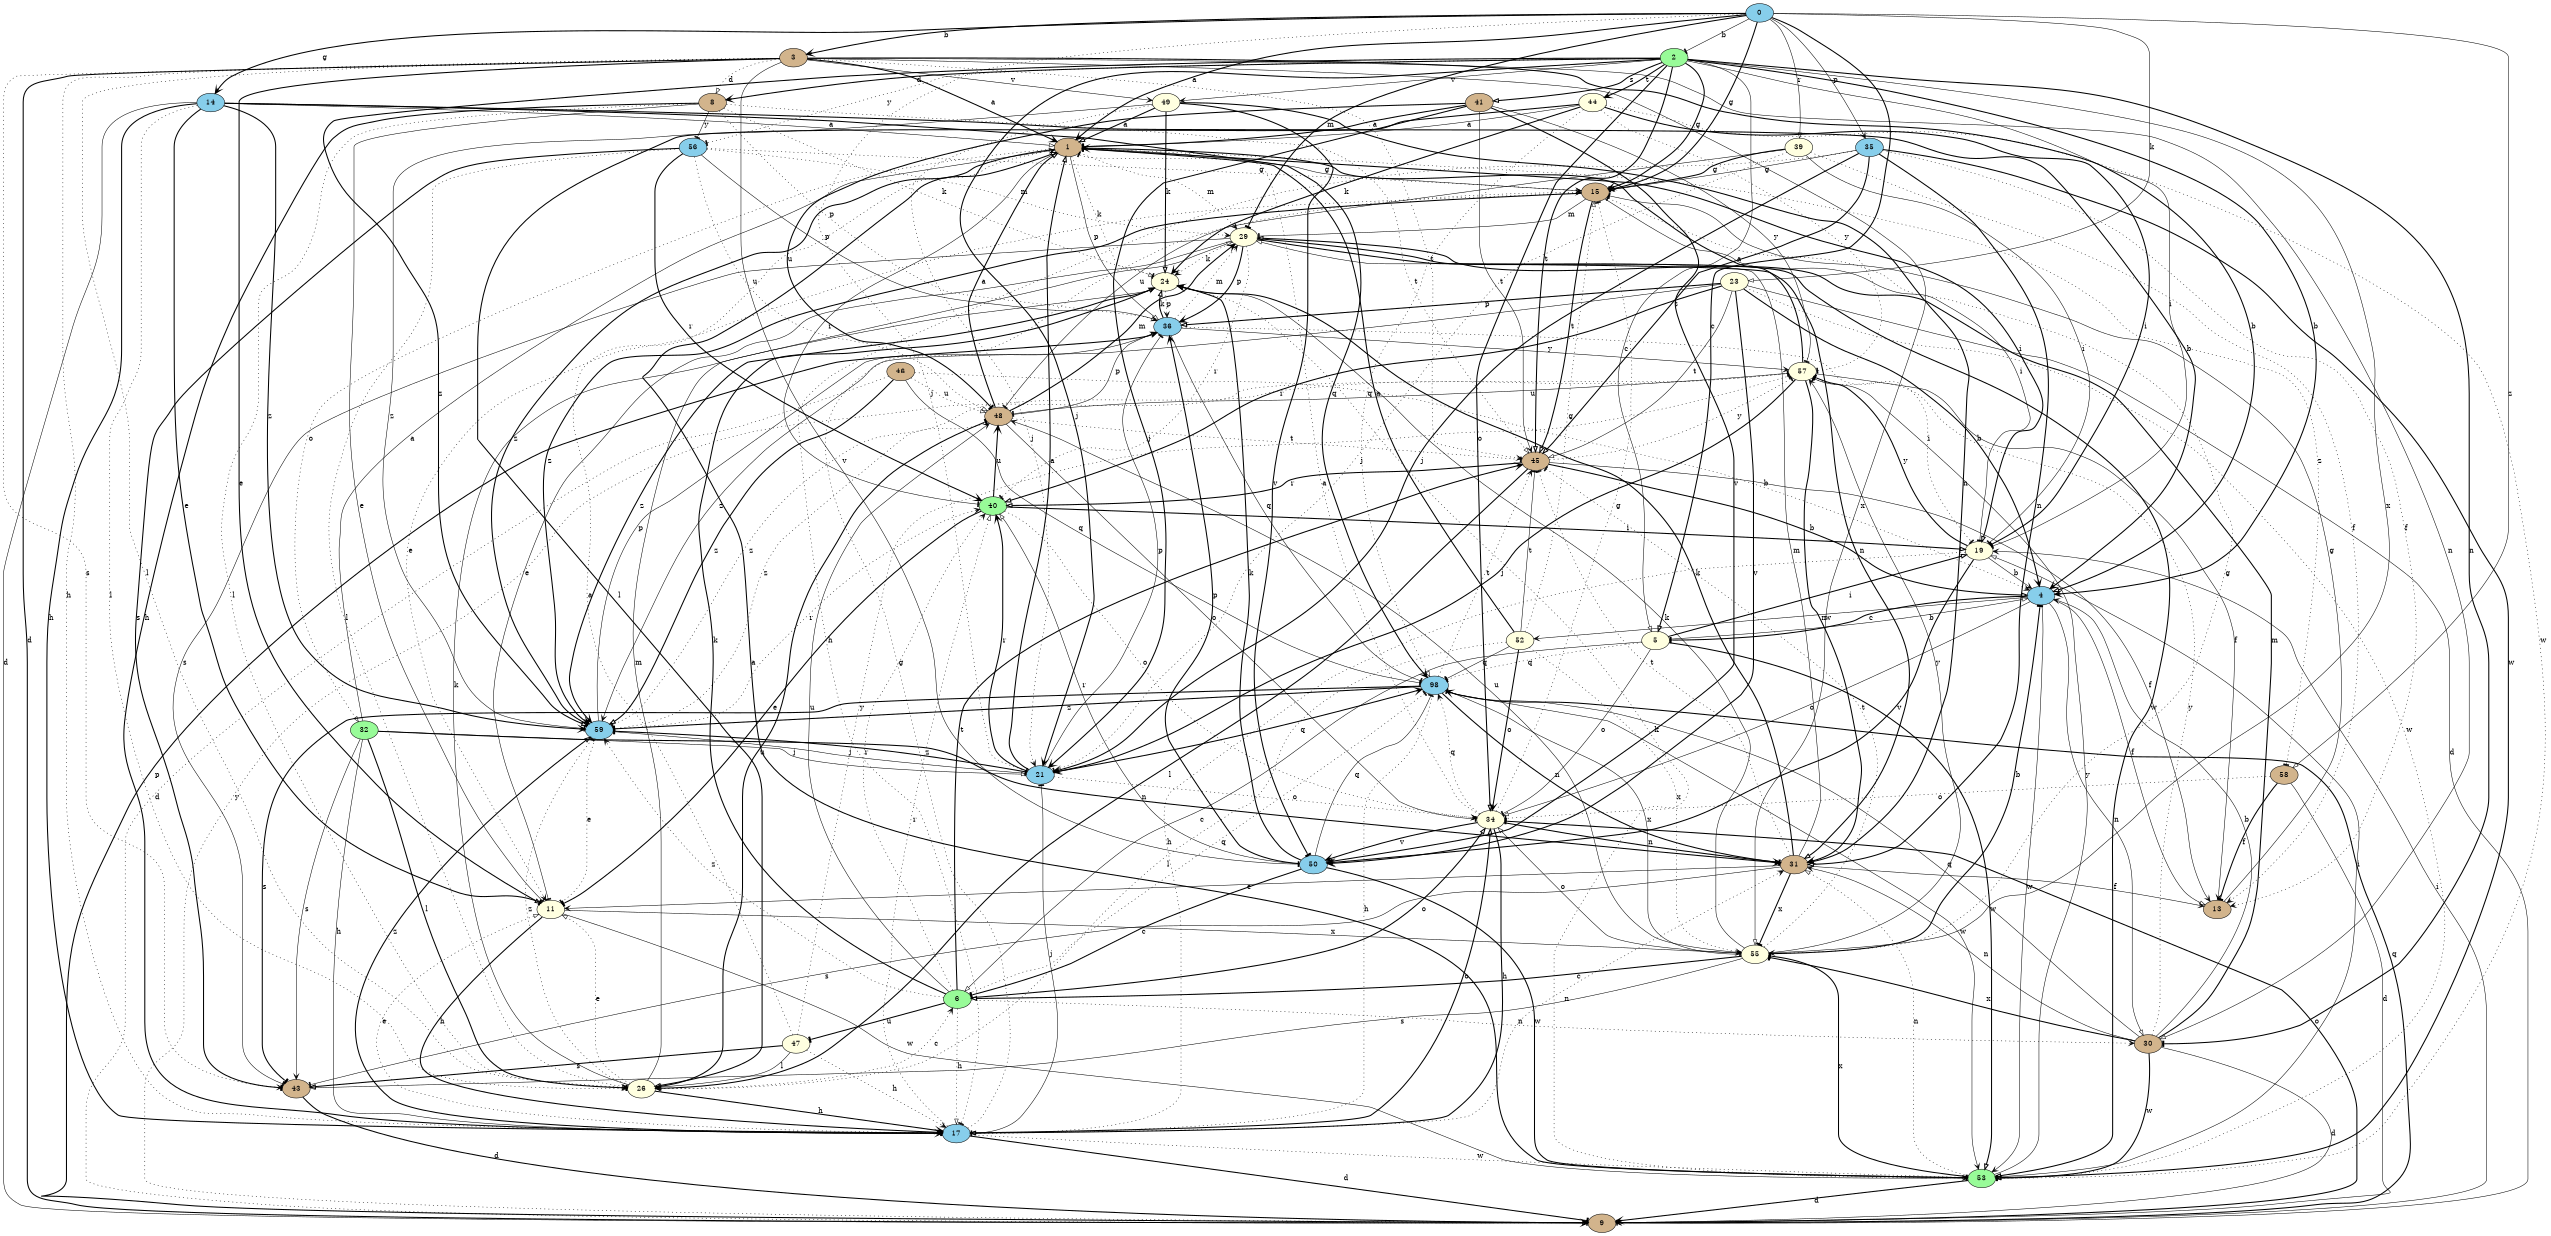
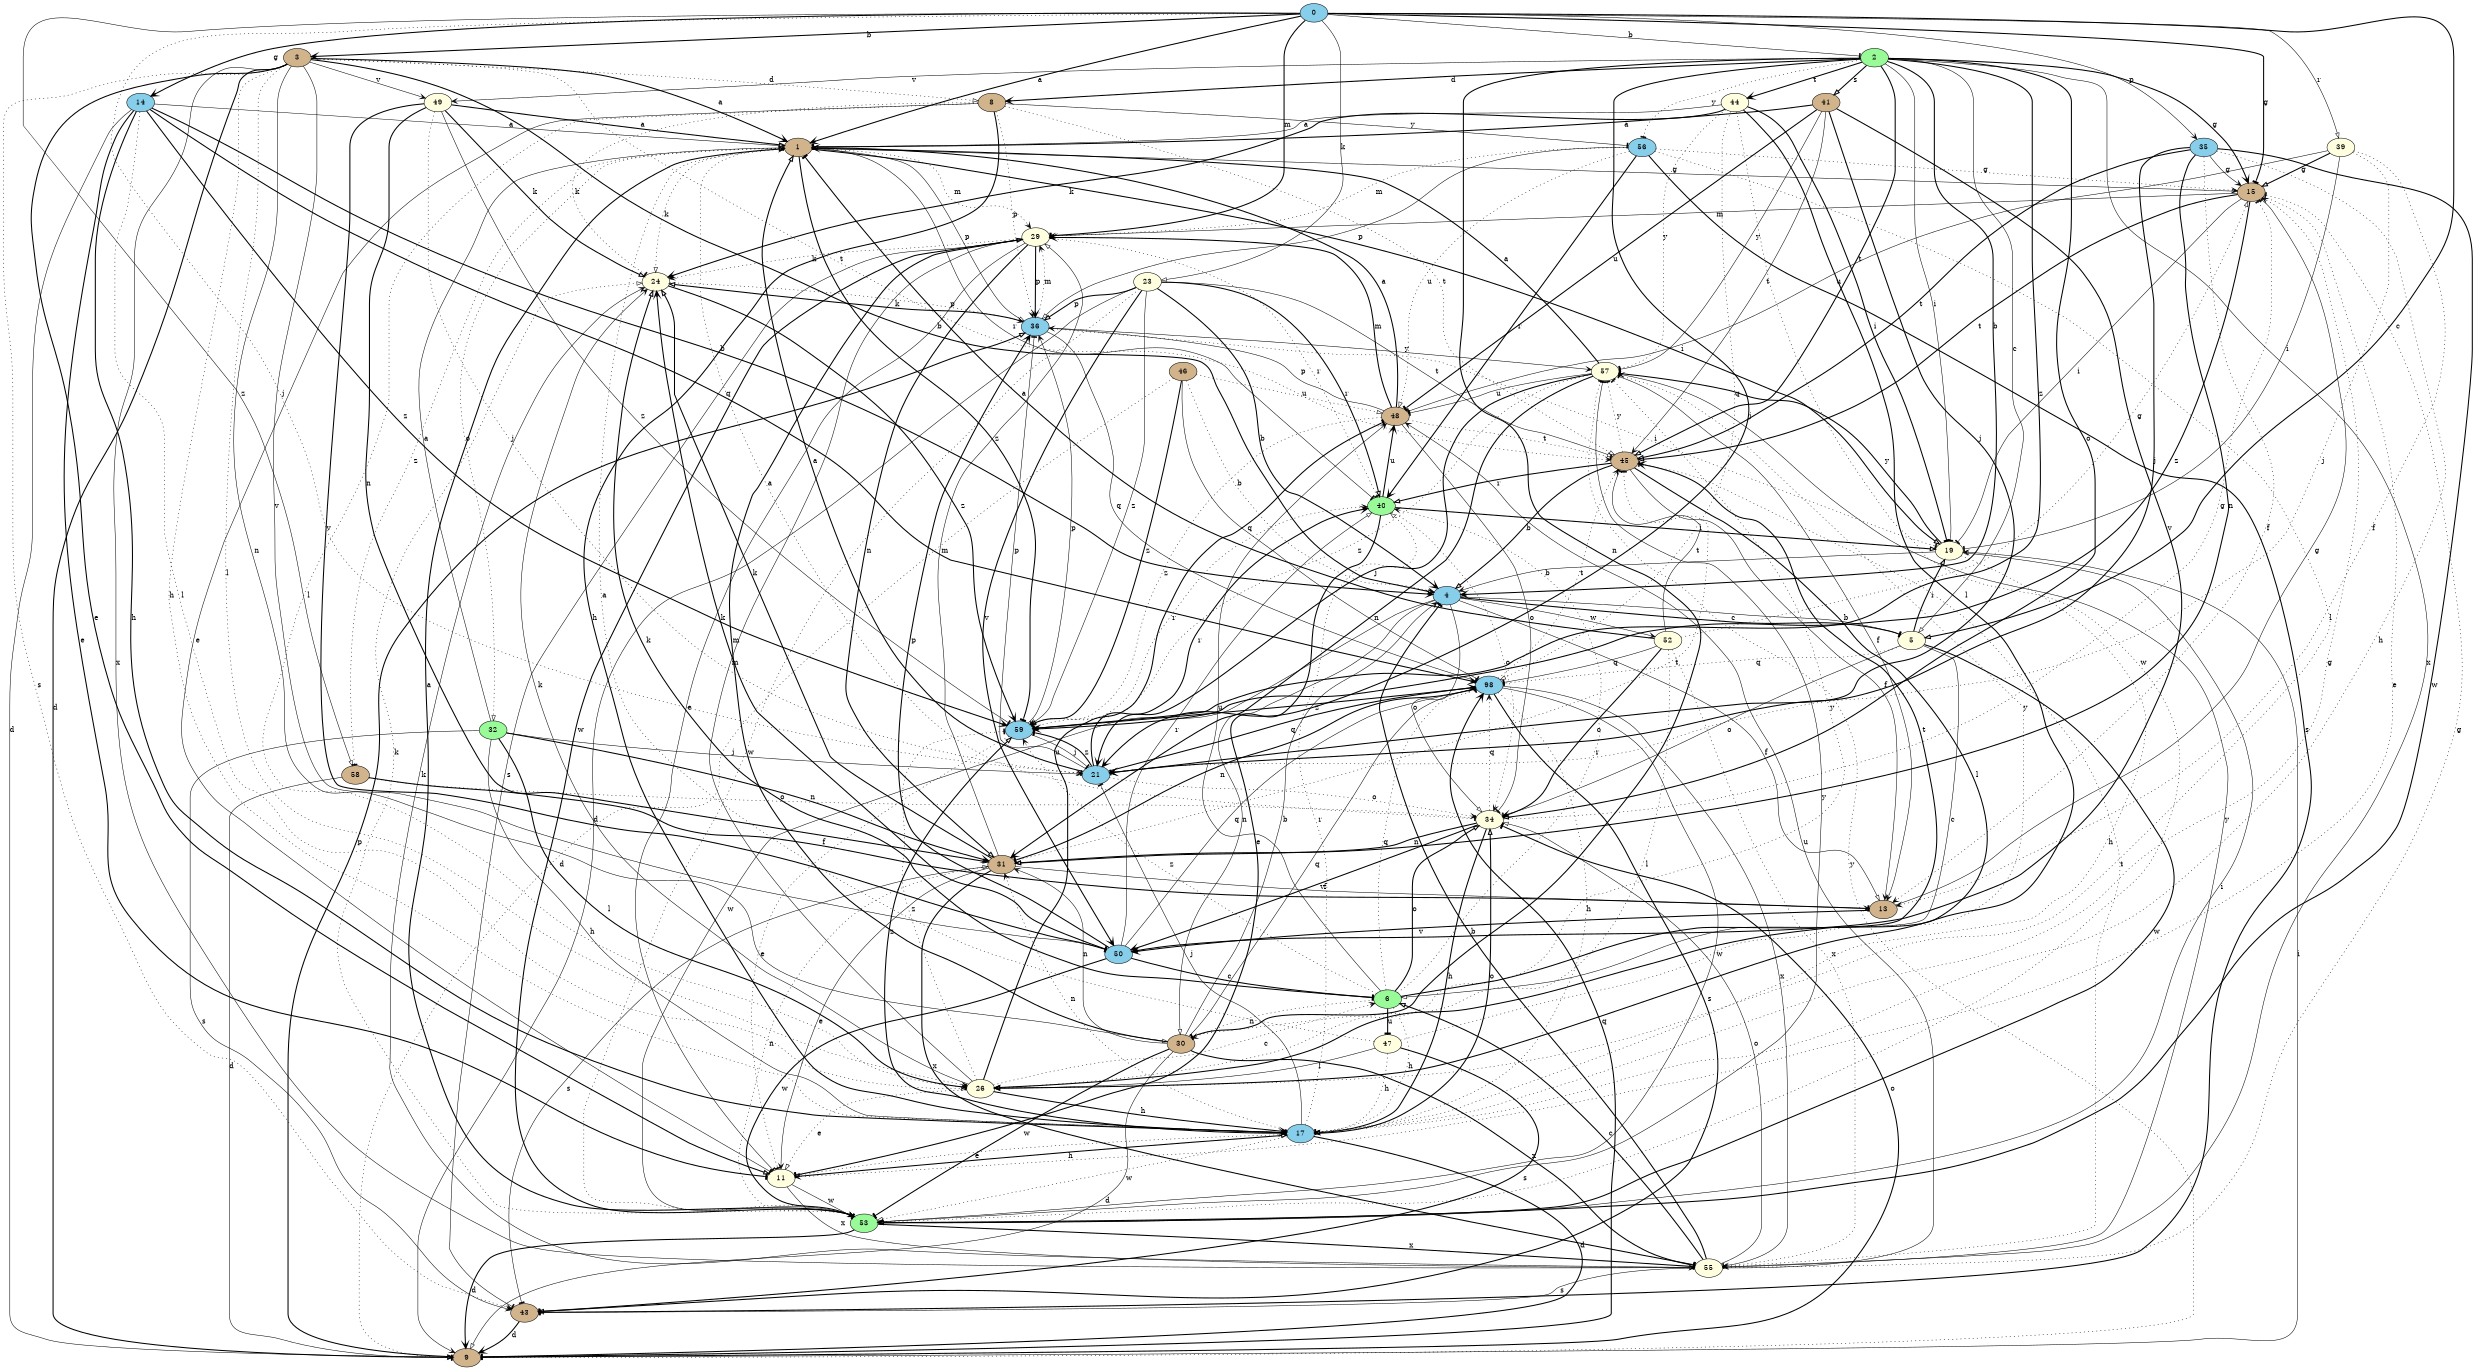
(1710, 810) -> (1521, 923)
